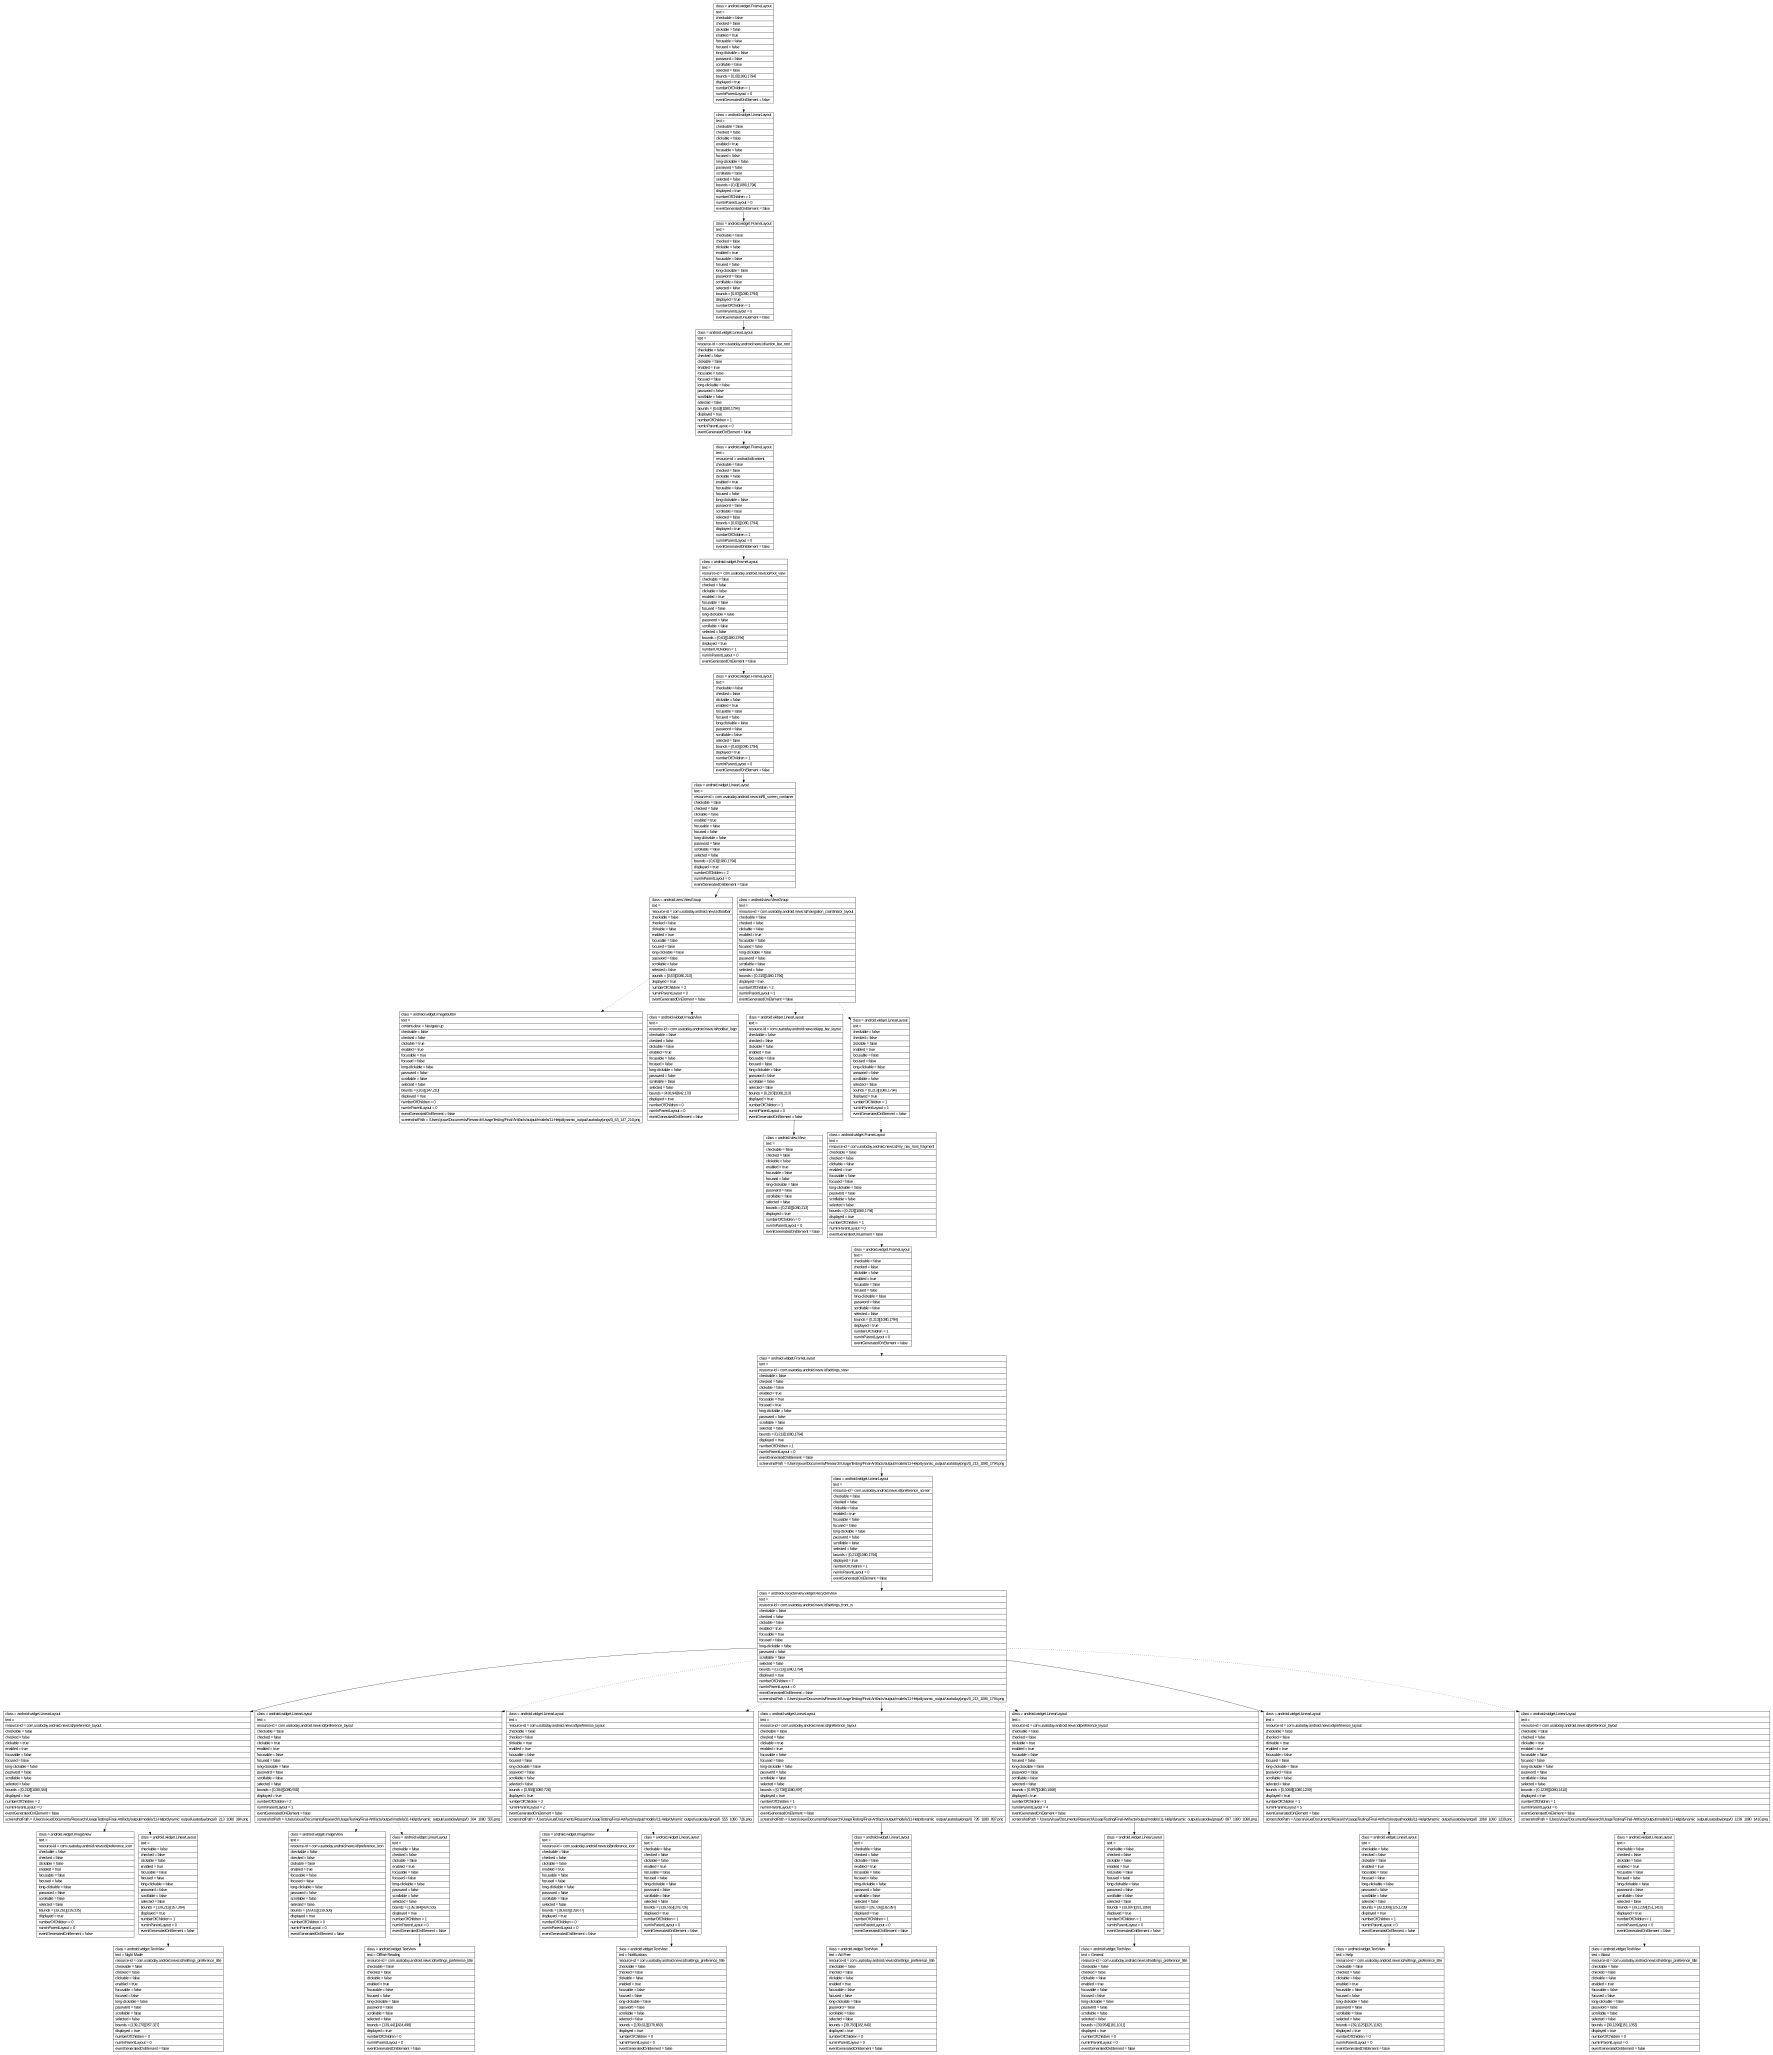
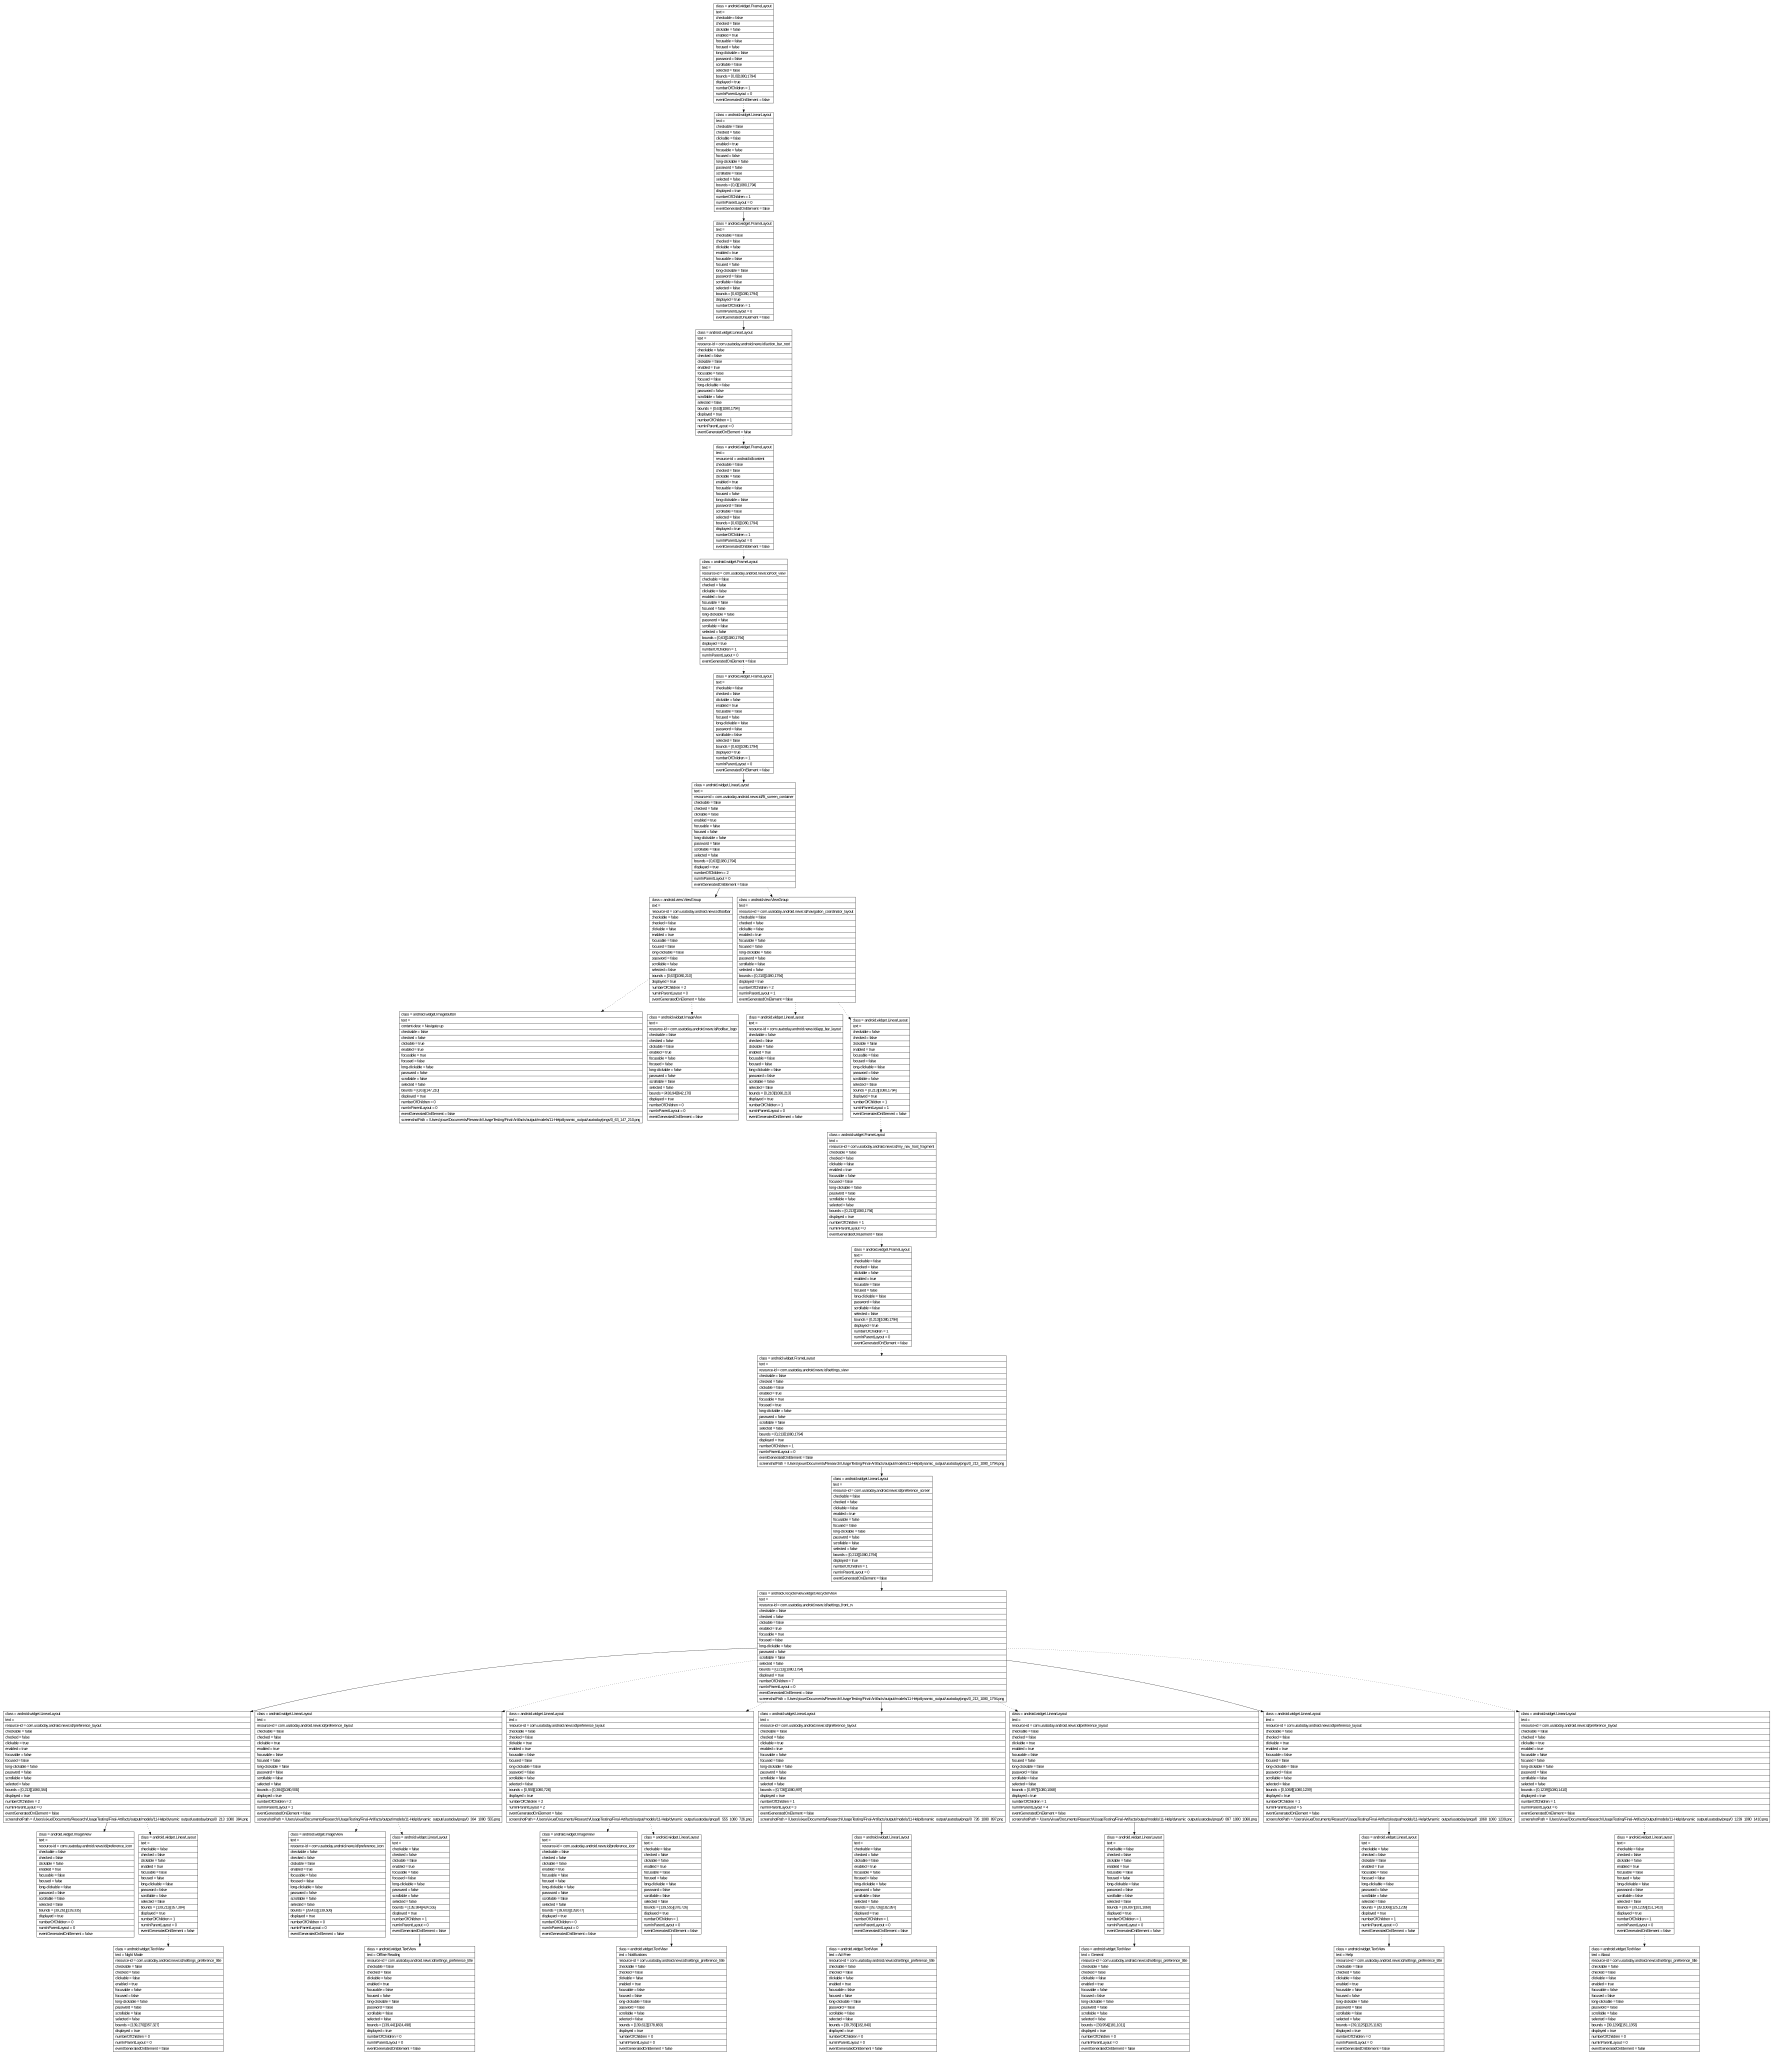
(793, 1185) -> none
